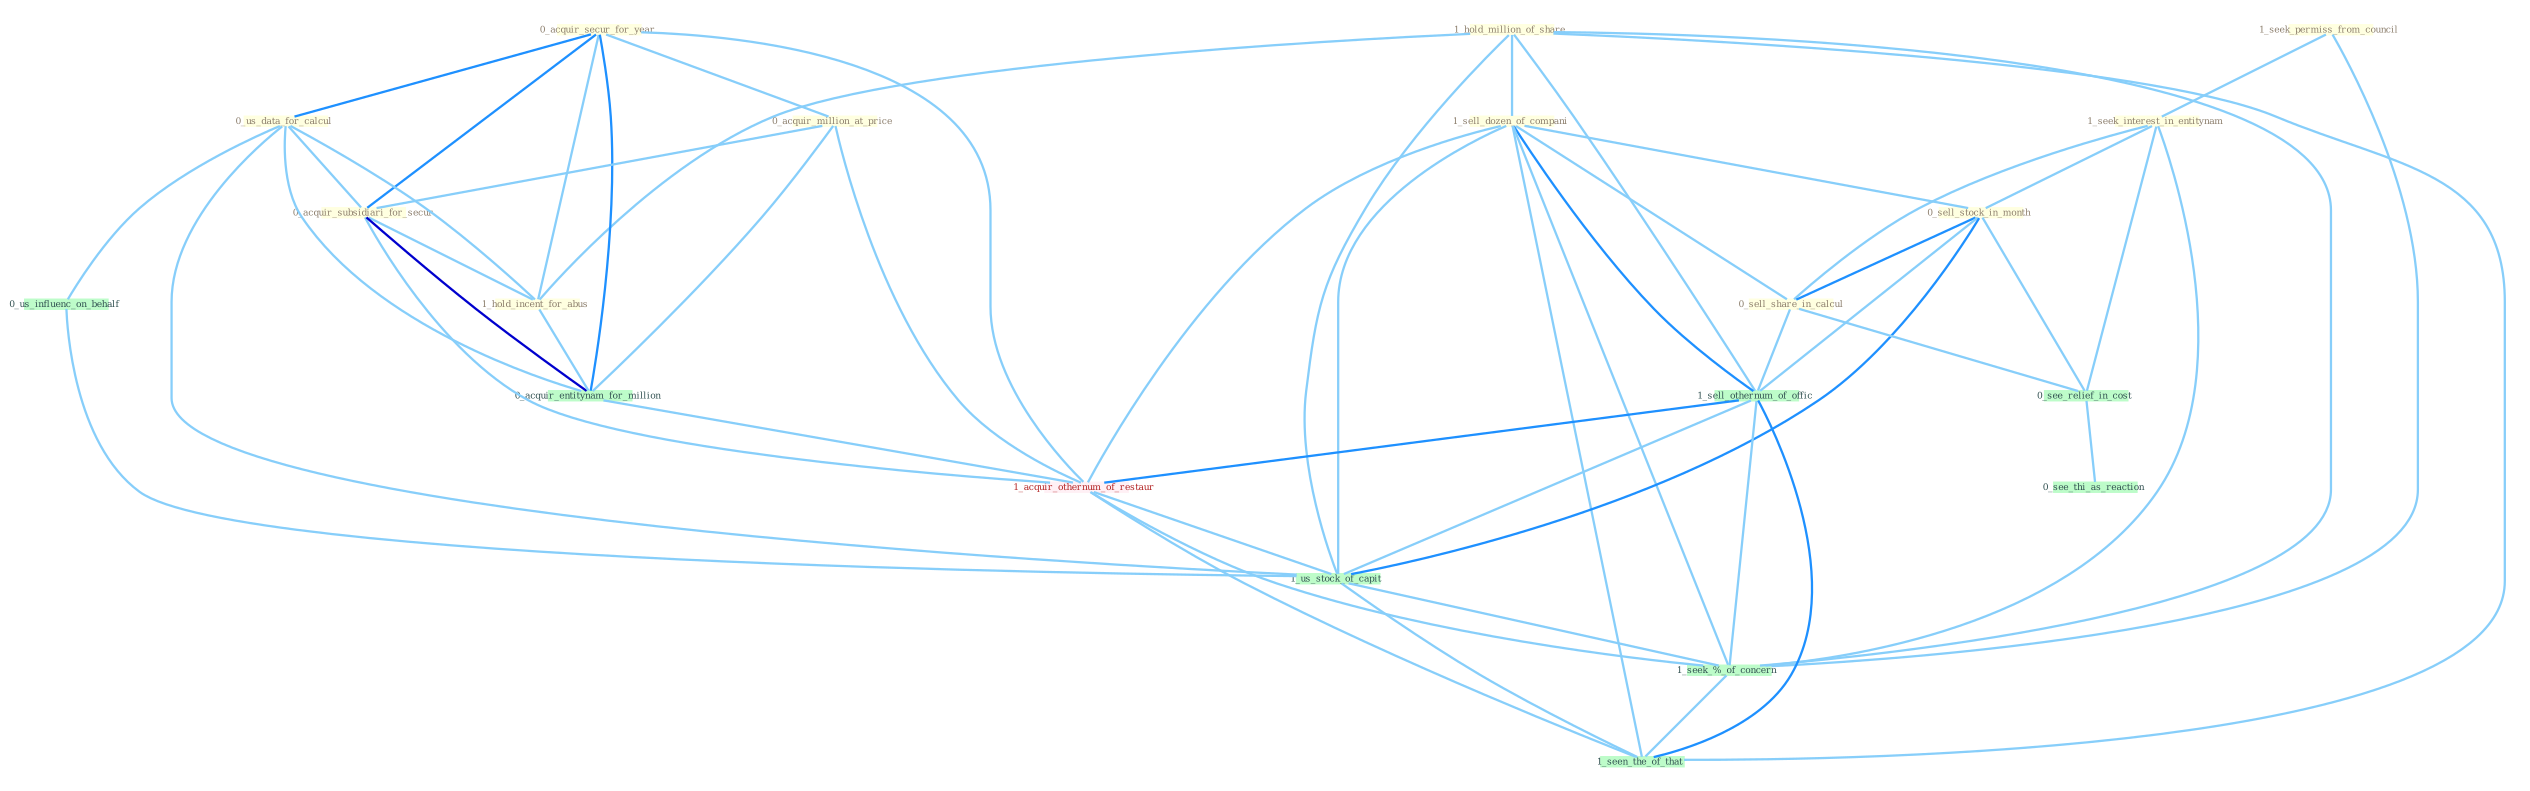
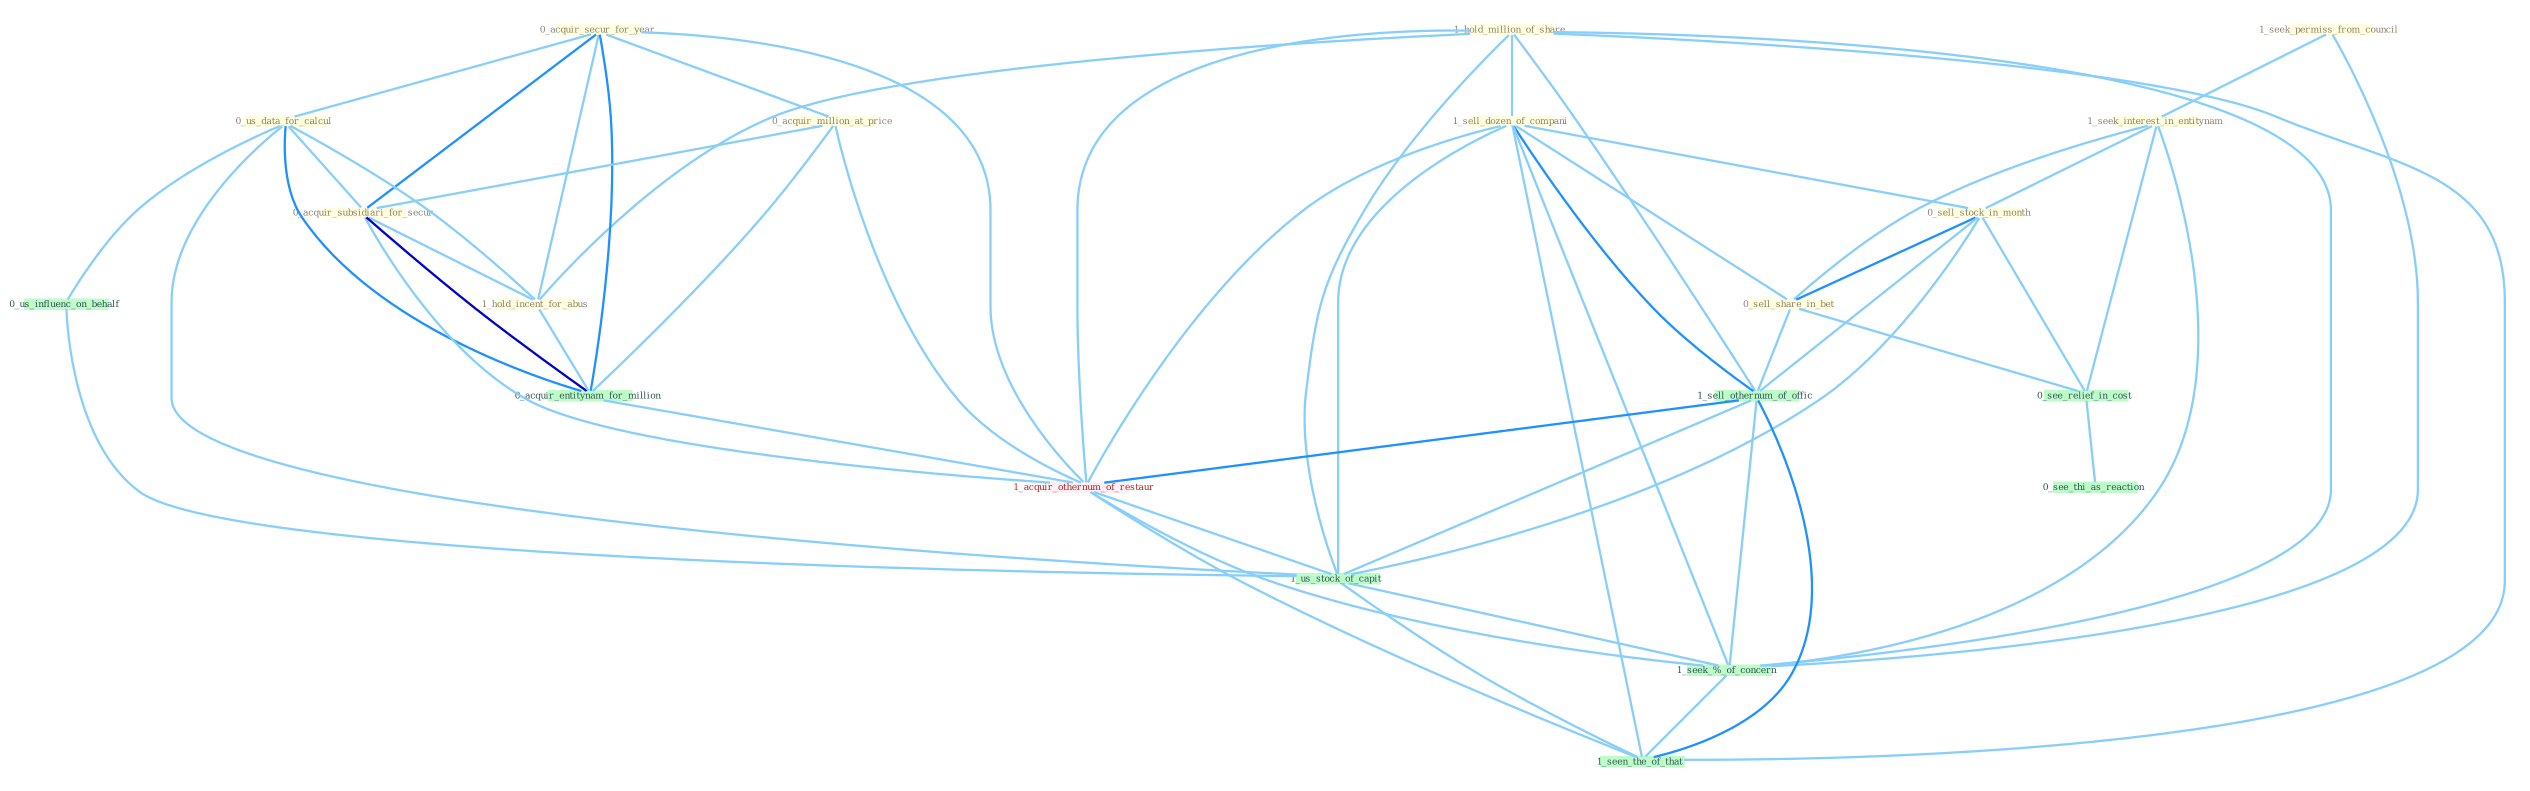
(443, 75) -> (443, 75)
none -> (1117, 120)
(388, 300) -> (388, 300)
(1791, 304) -> (1791, 304)
(1706, 462) -> (1706, 462)
